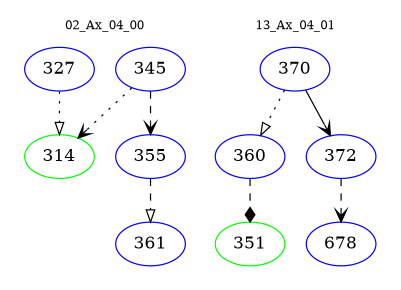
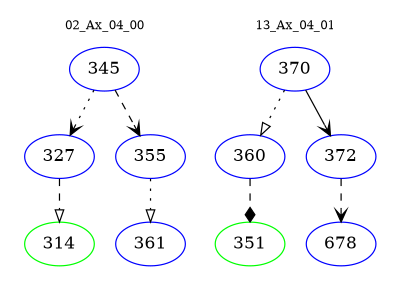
(59, 107) -> (59, 194)
(109, 109) -> (85, 107)
(151, 194) -> (151, 194)
